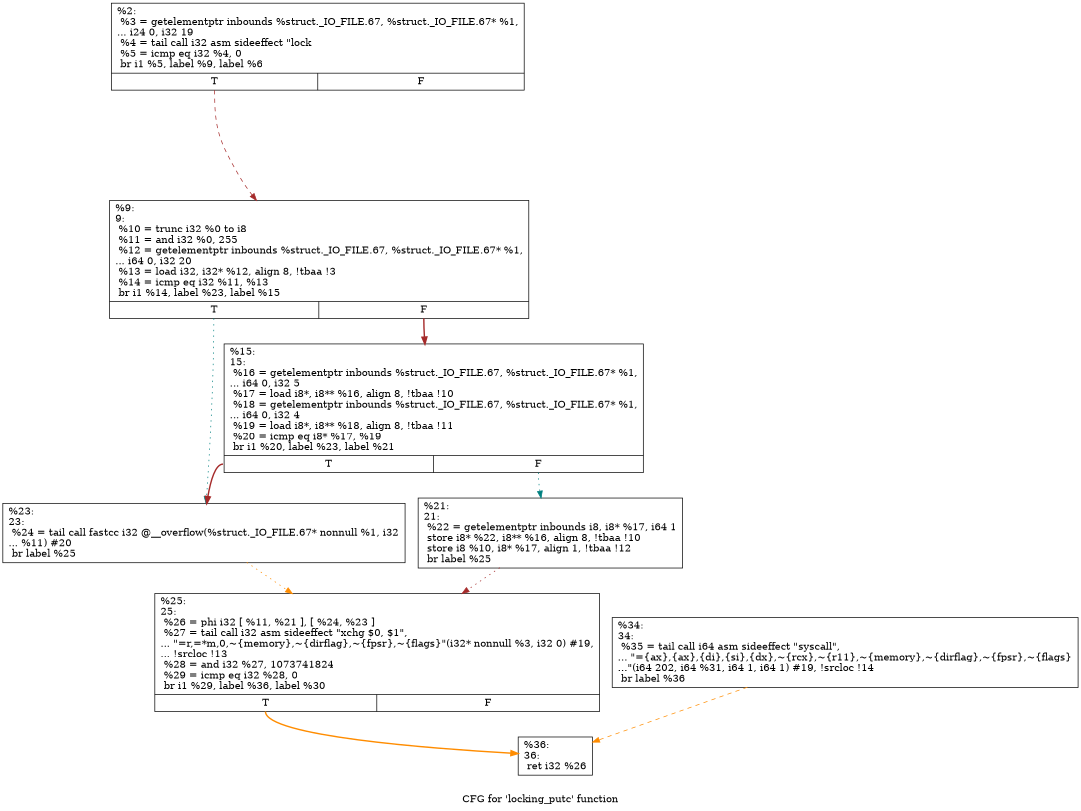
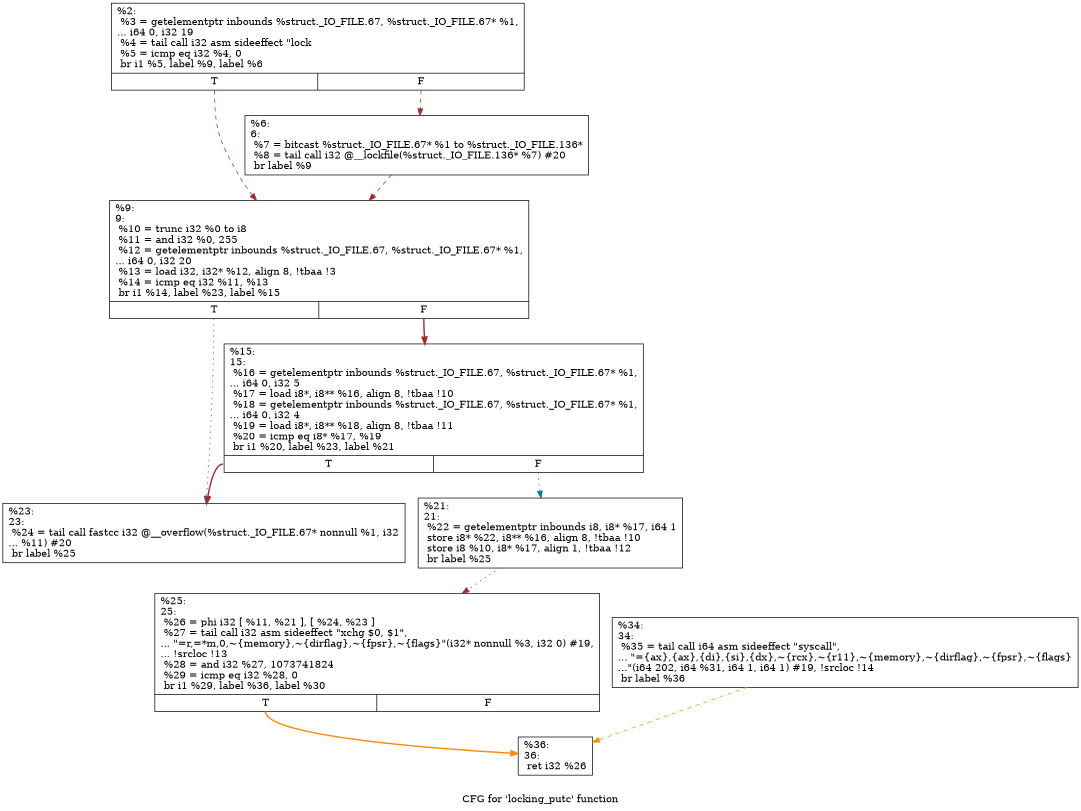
(156, 33) -> (156, 33)
none -> (417, 145)
(267, 576) -> none
